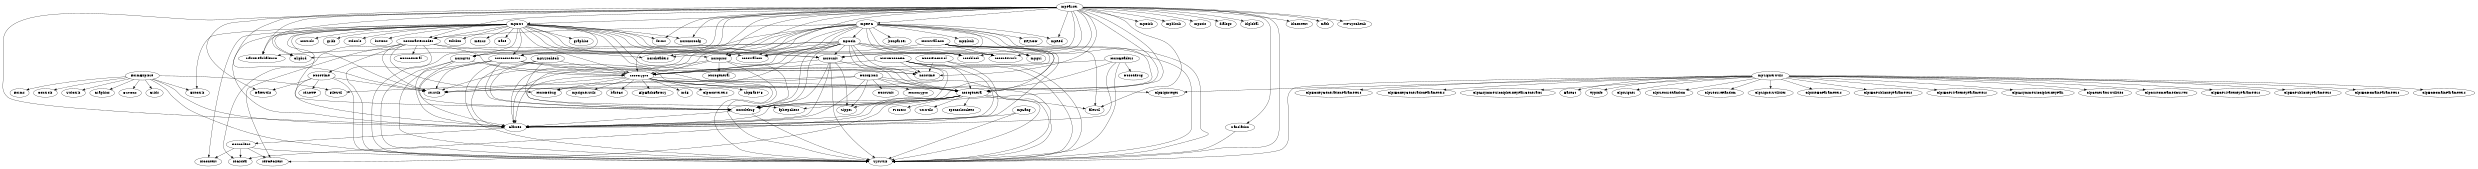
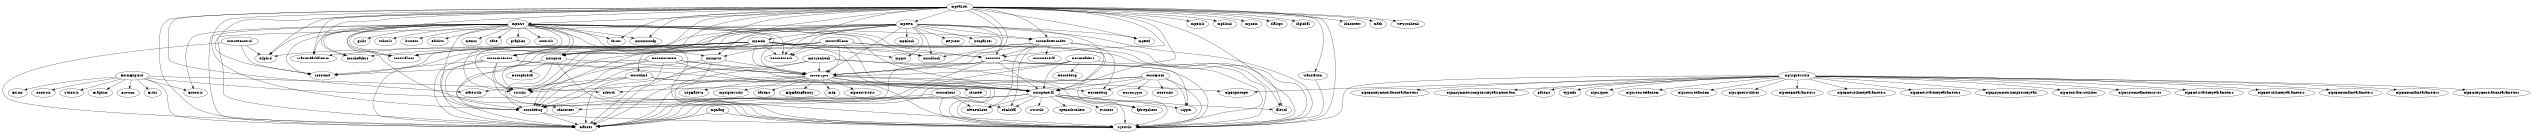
(387, 135) -> (690, 110)
(1074, 144) -> (252, 49)
